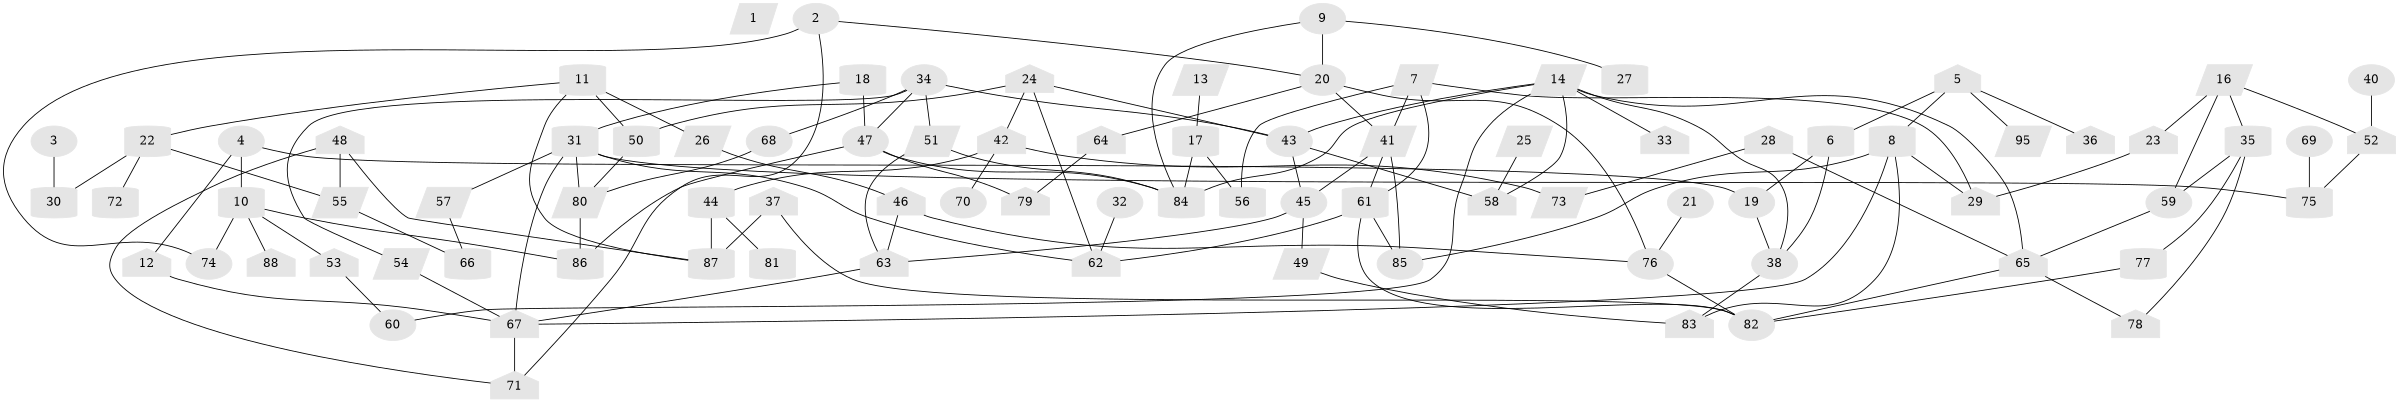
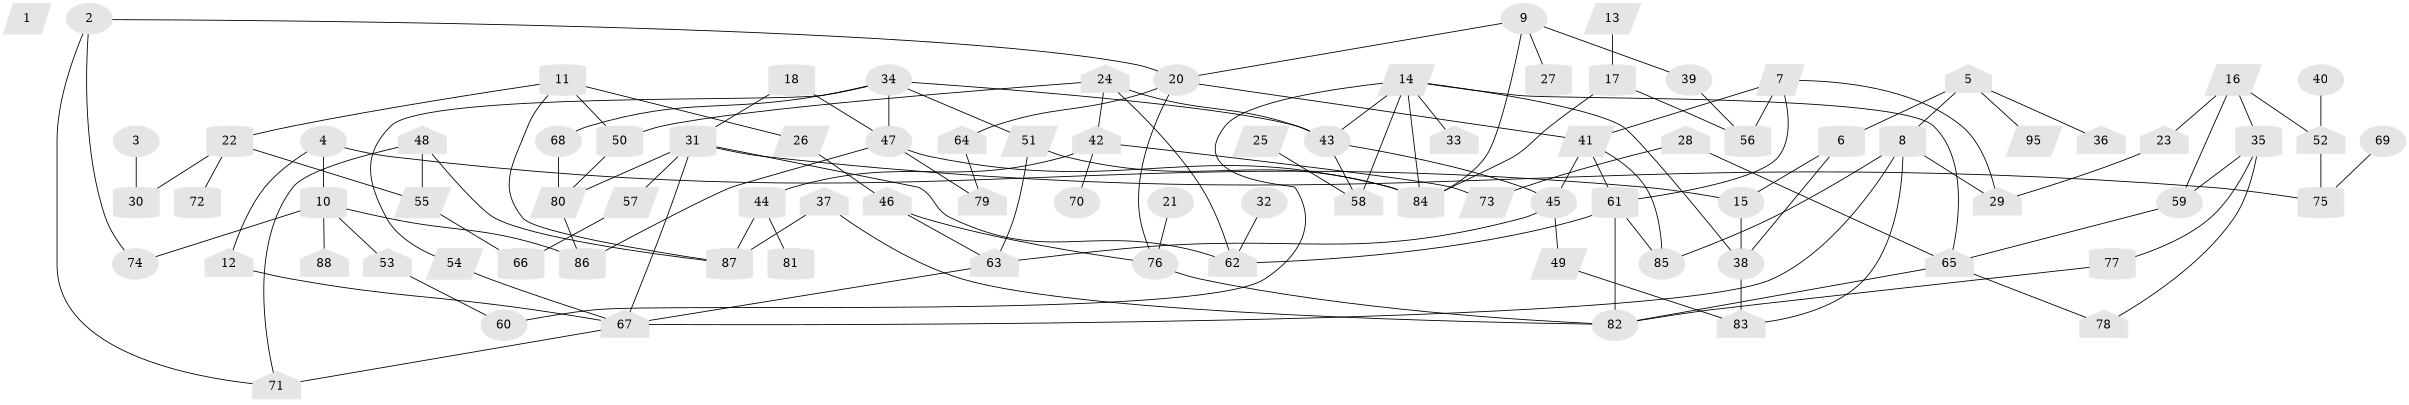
none -> (1689, 80)
(1752, 203) -> (1741, 203)
